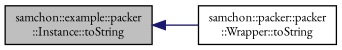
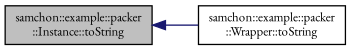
(267, 25) -> (272, 25)
